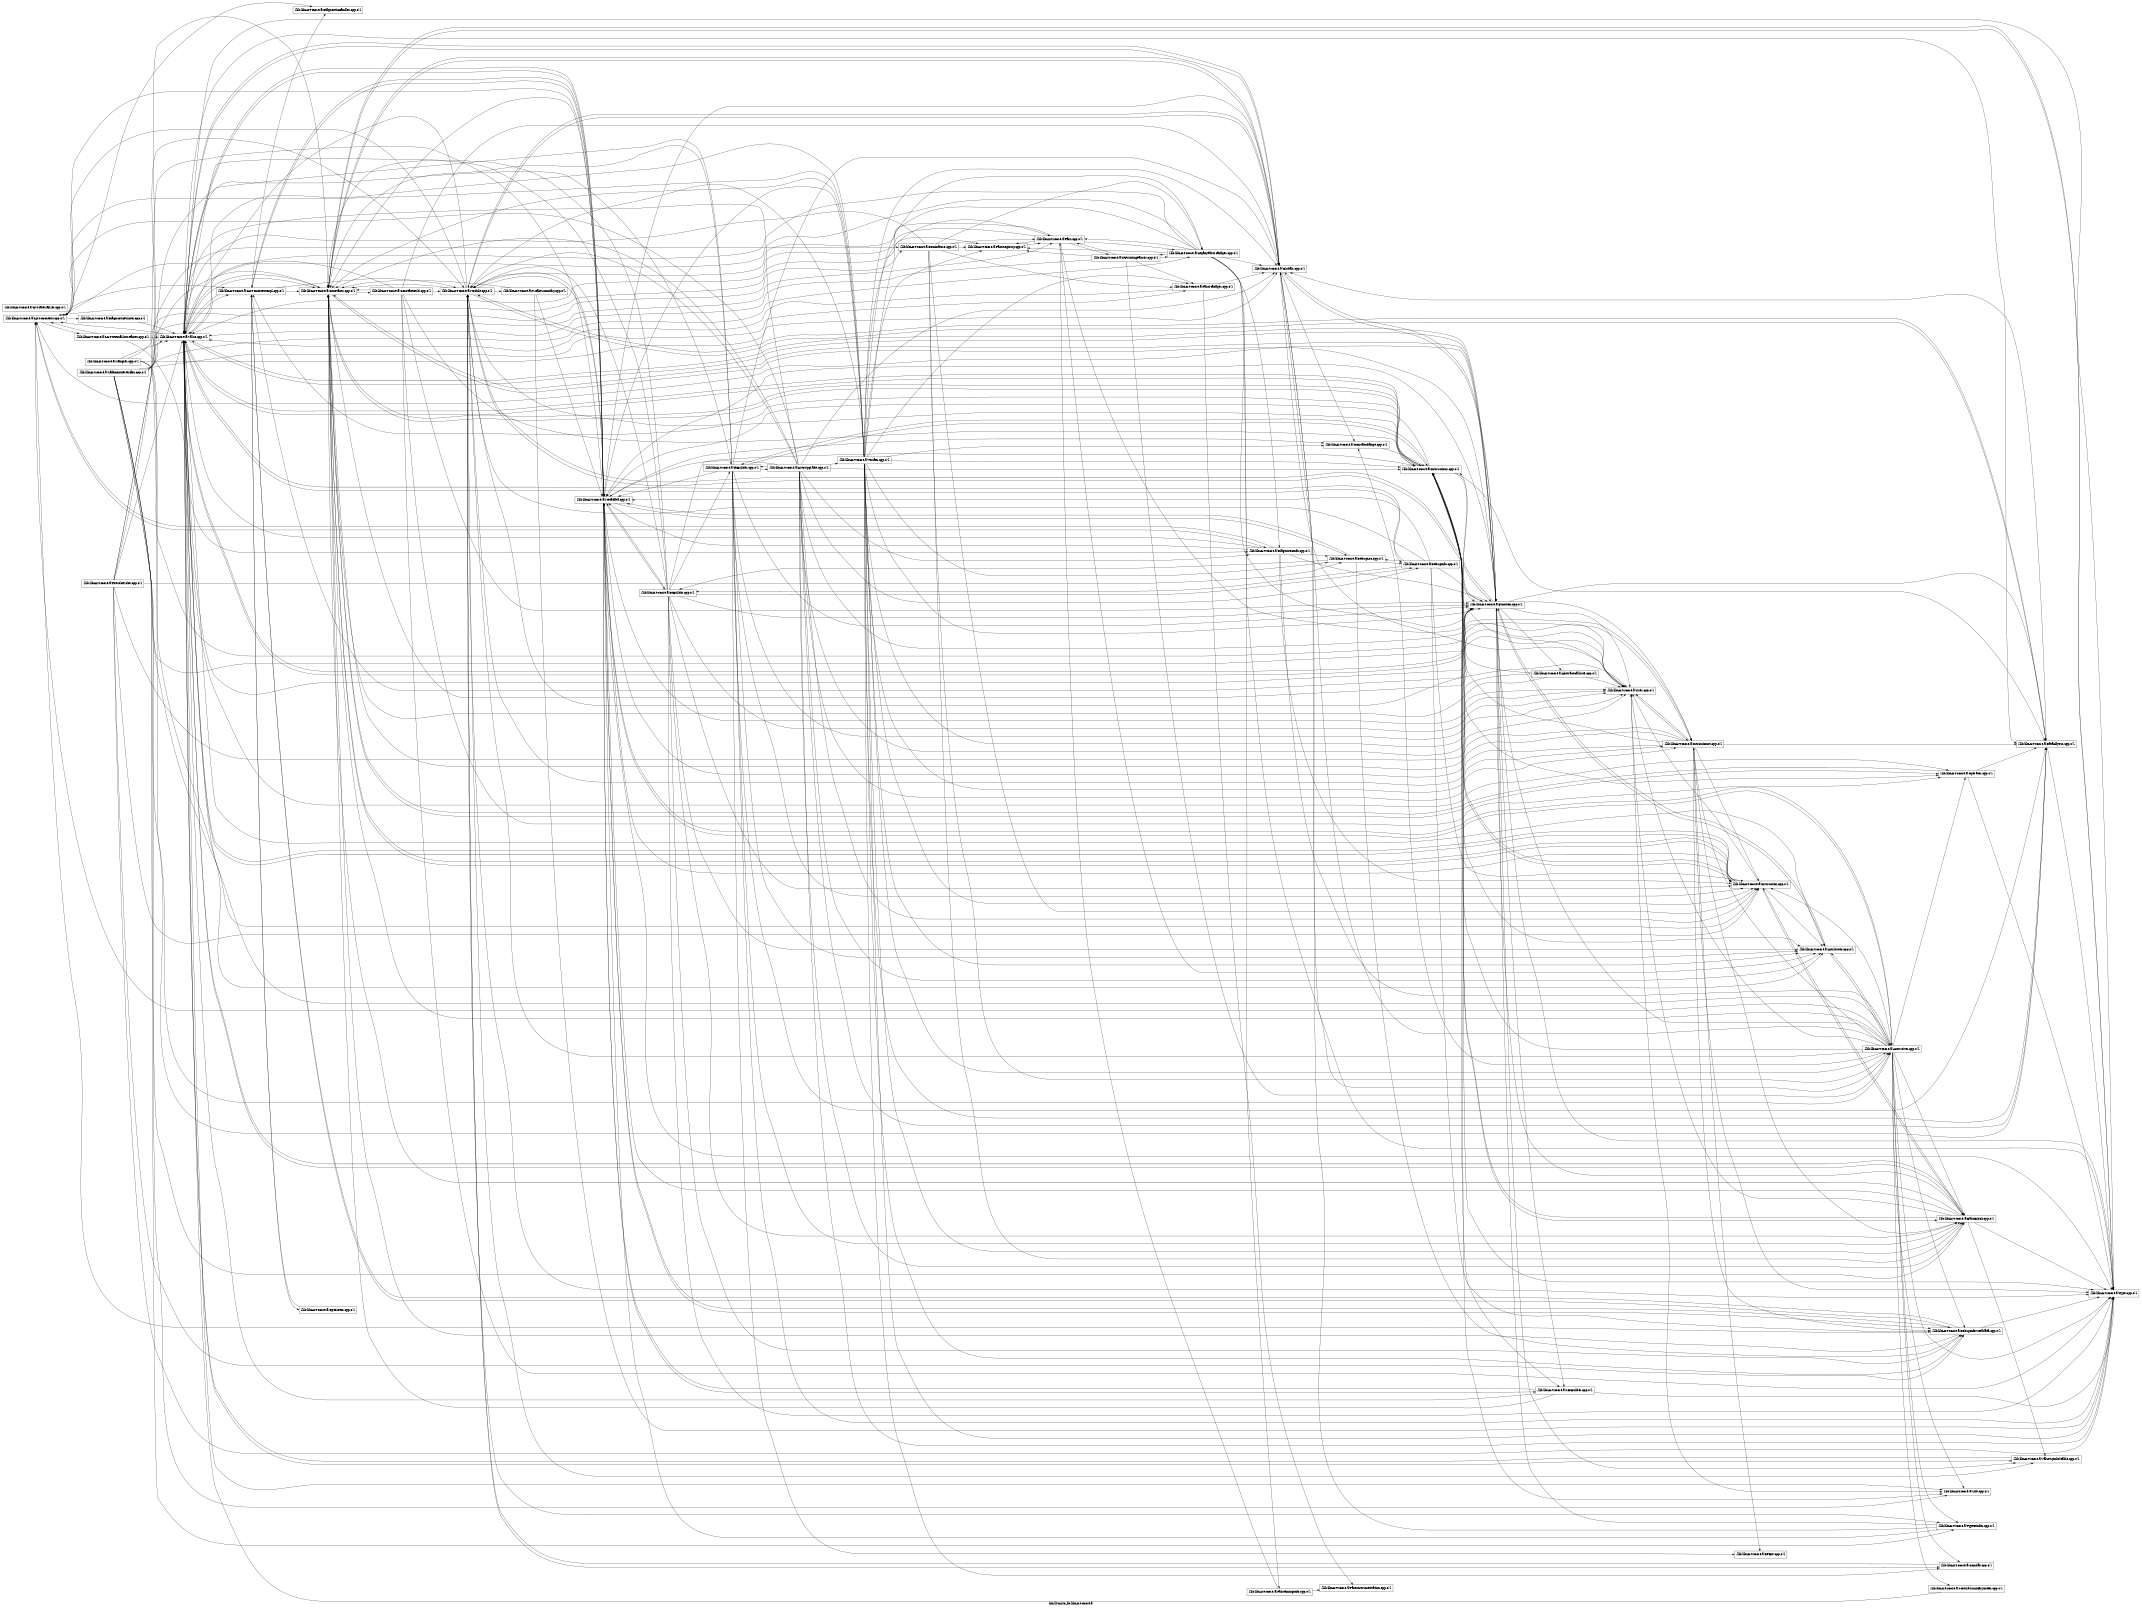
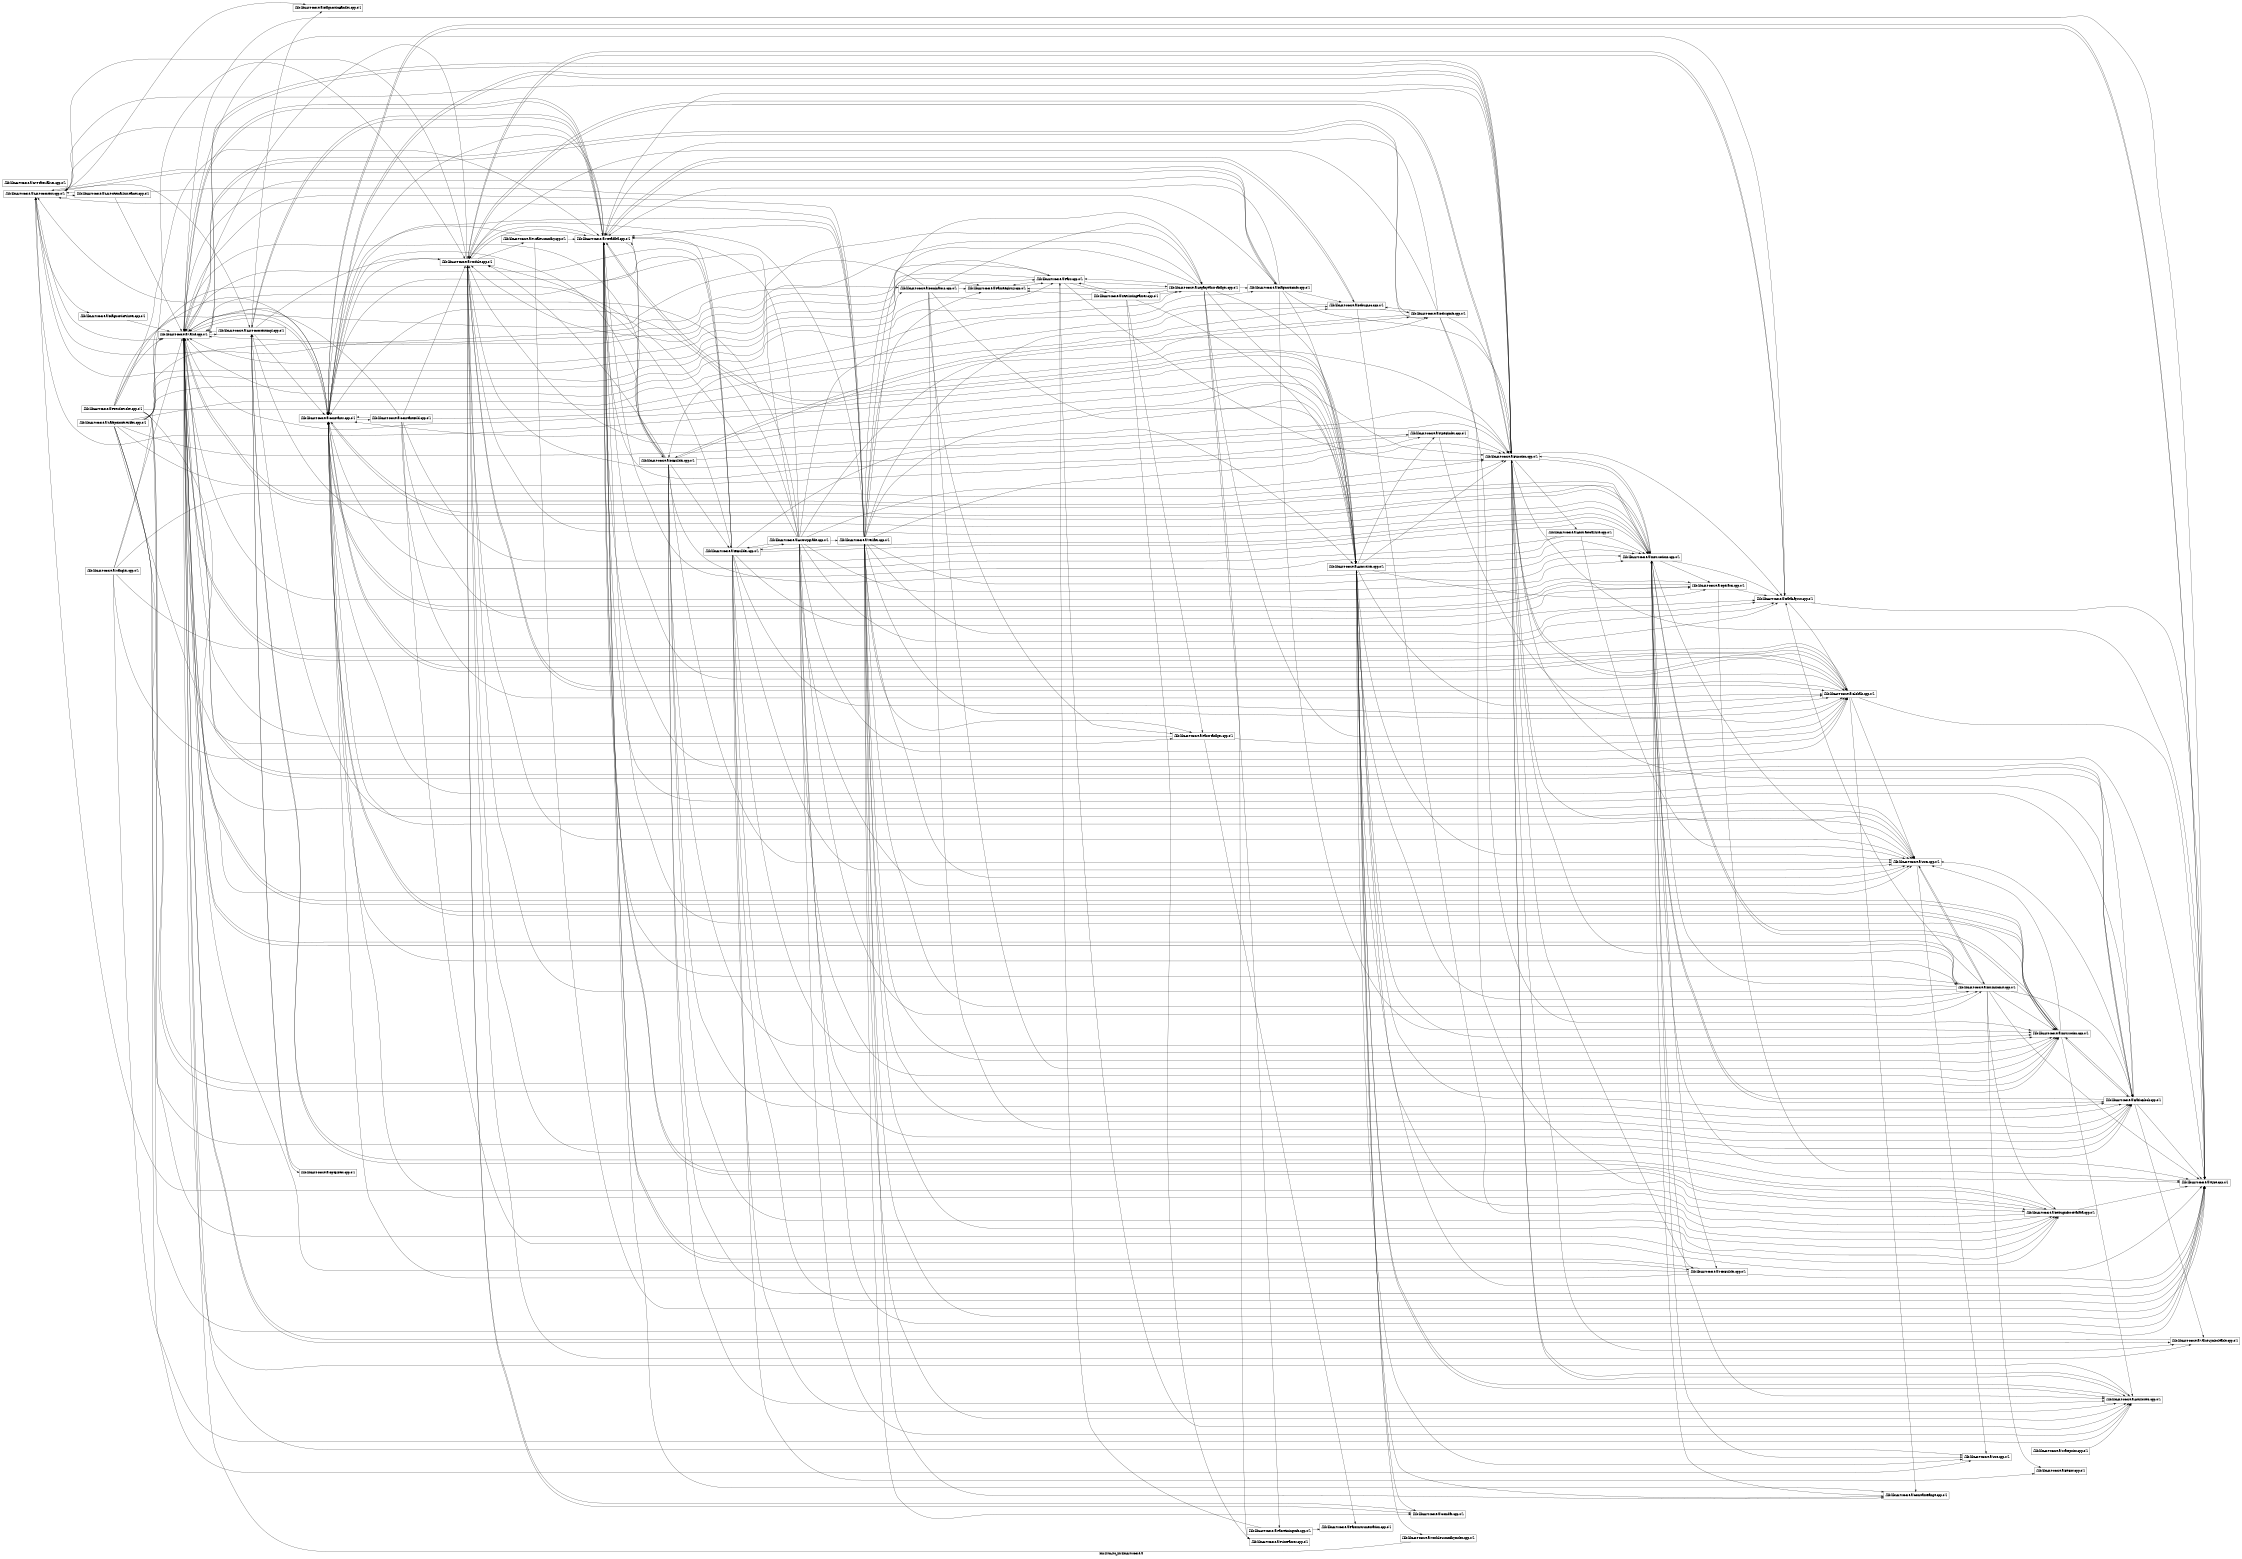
(1020, 405) -> none
(687, 664) -> none
none -> (2061, 1451)
none -> (1280, 1542)
